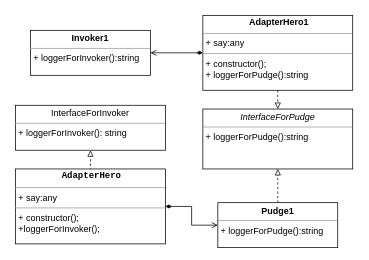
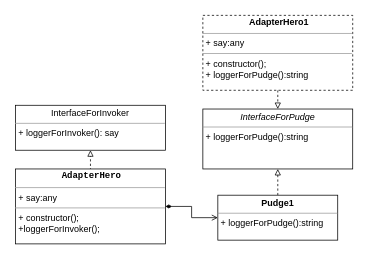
(90, 53) -> none
(174, 53) -> none
(278, 53) -> (278, 53)
(80, 116) -> (74, 116)
(278, 225) -> (278, 218)
